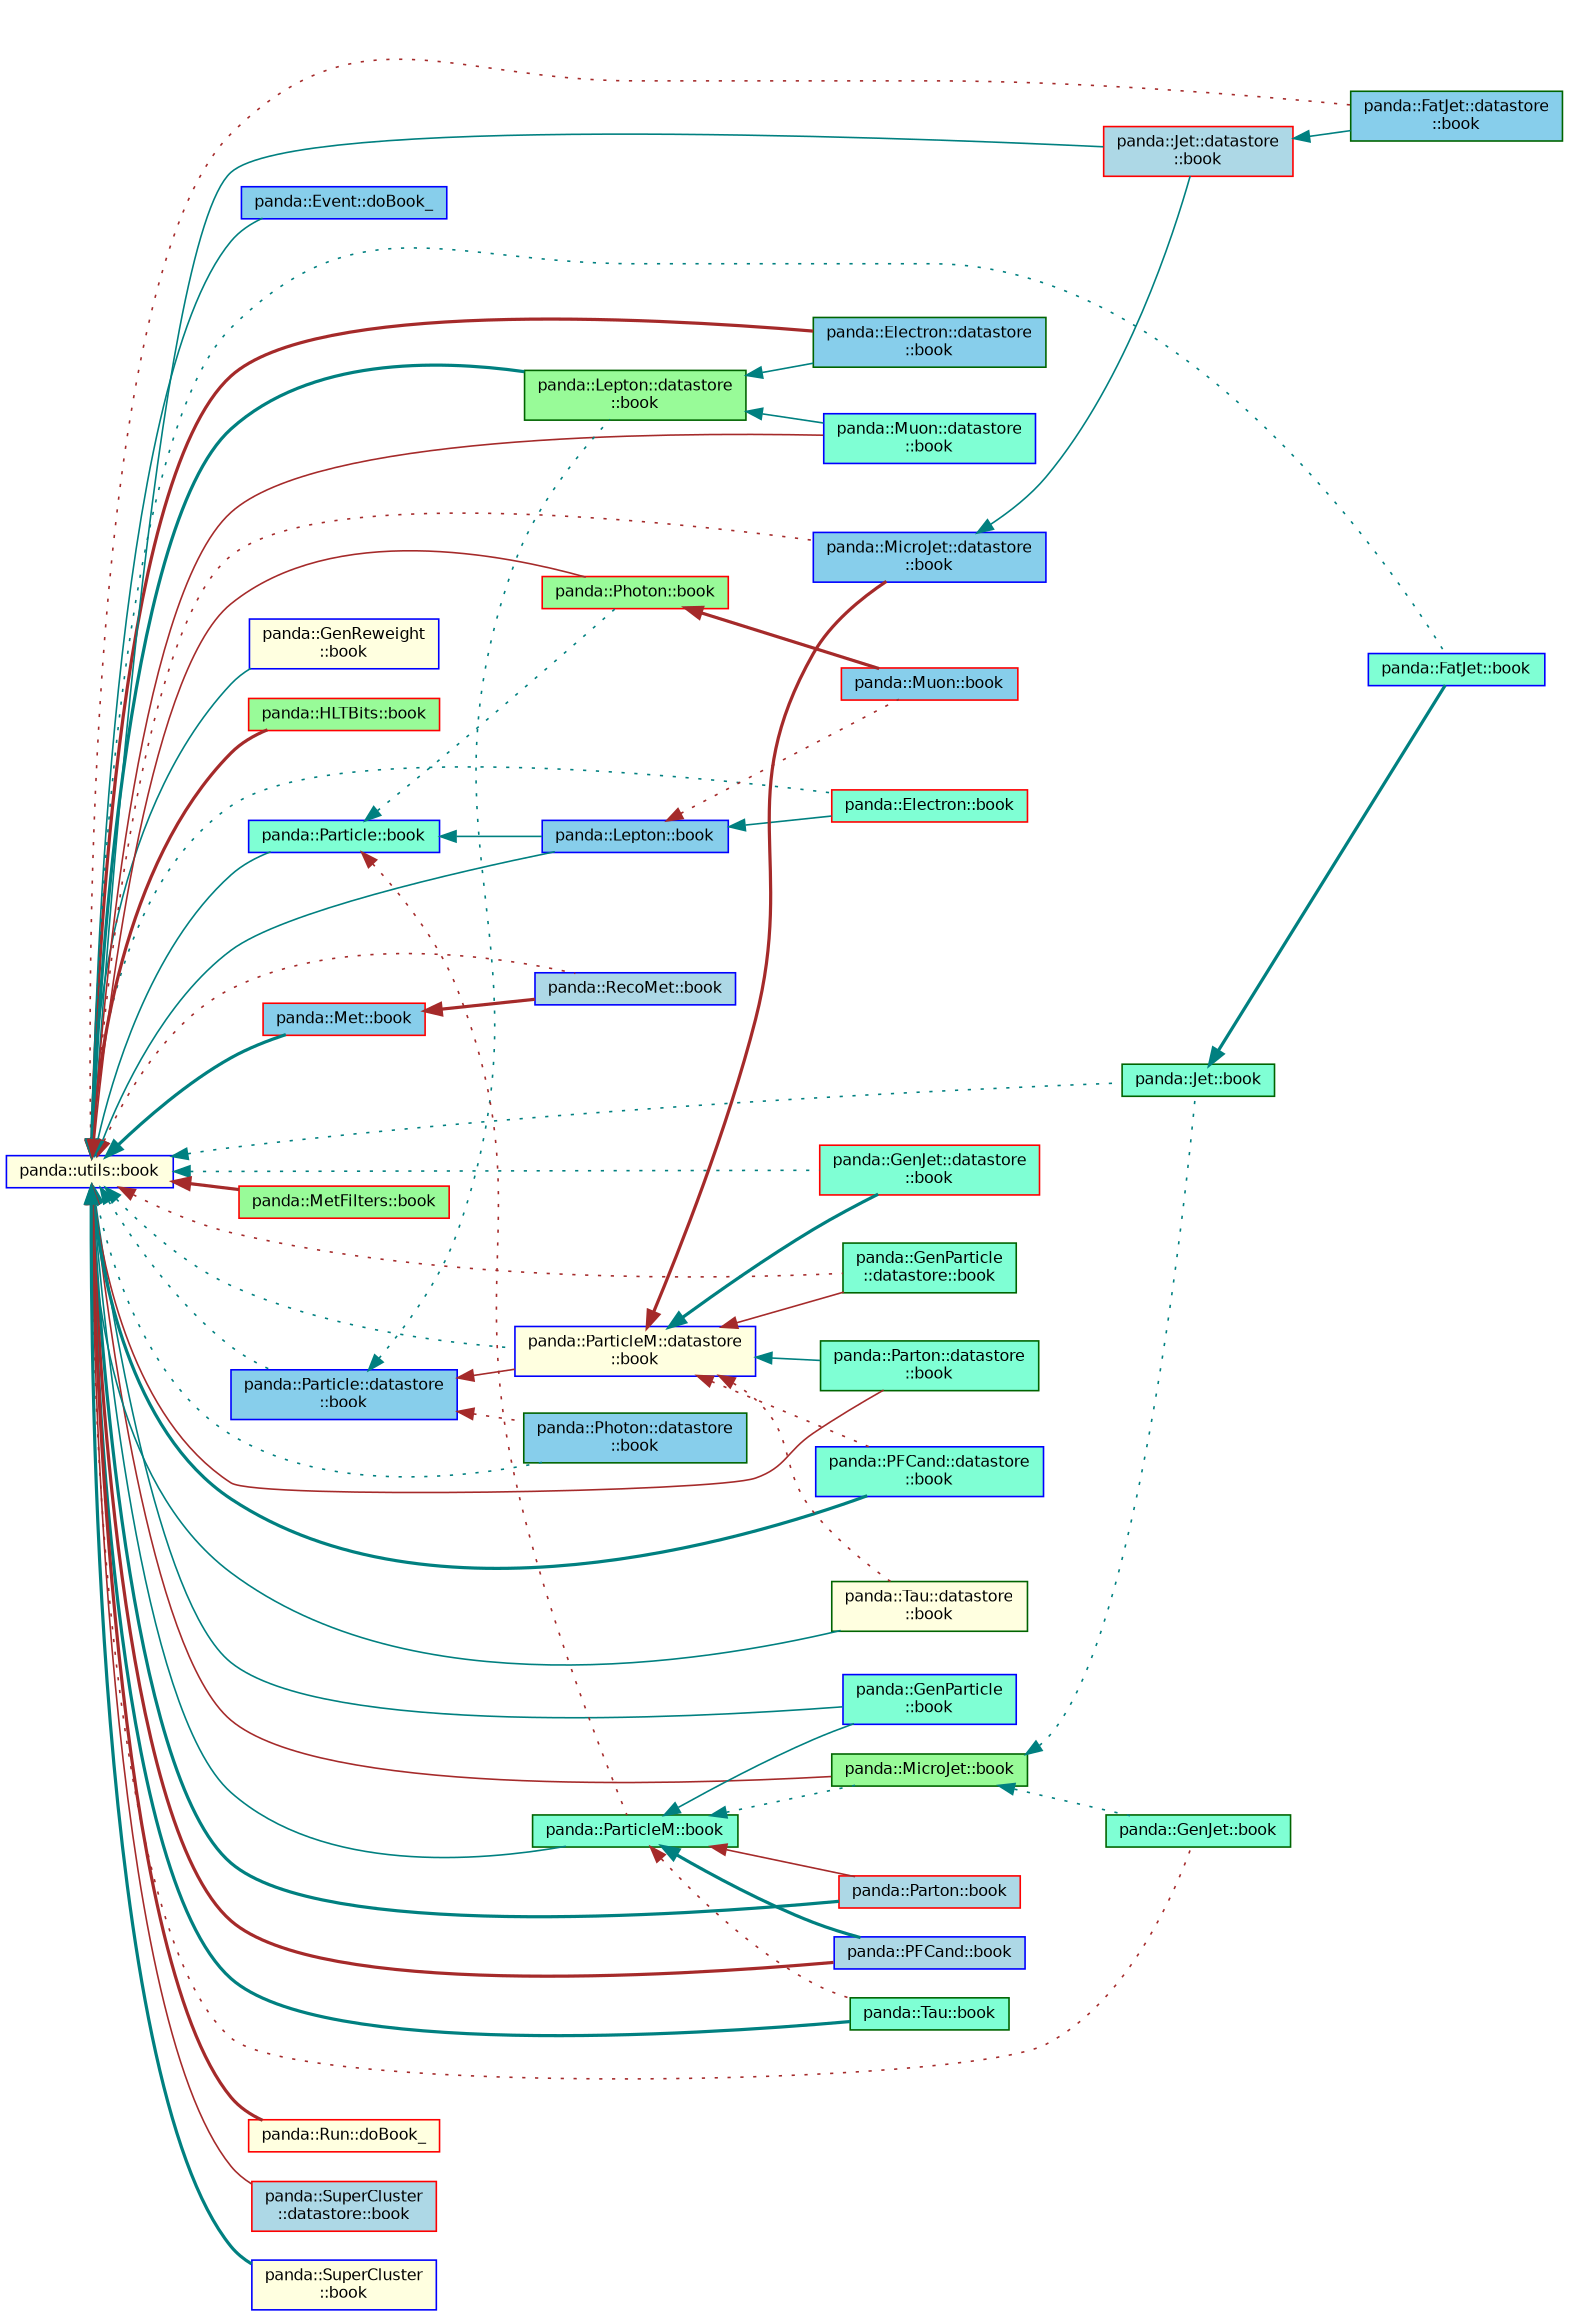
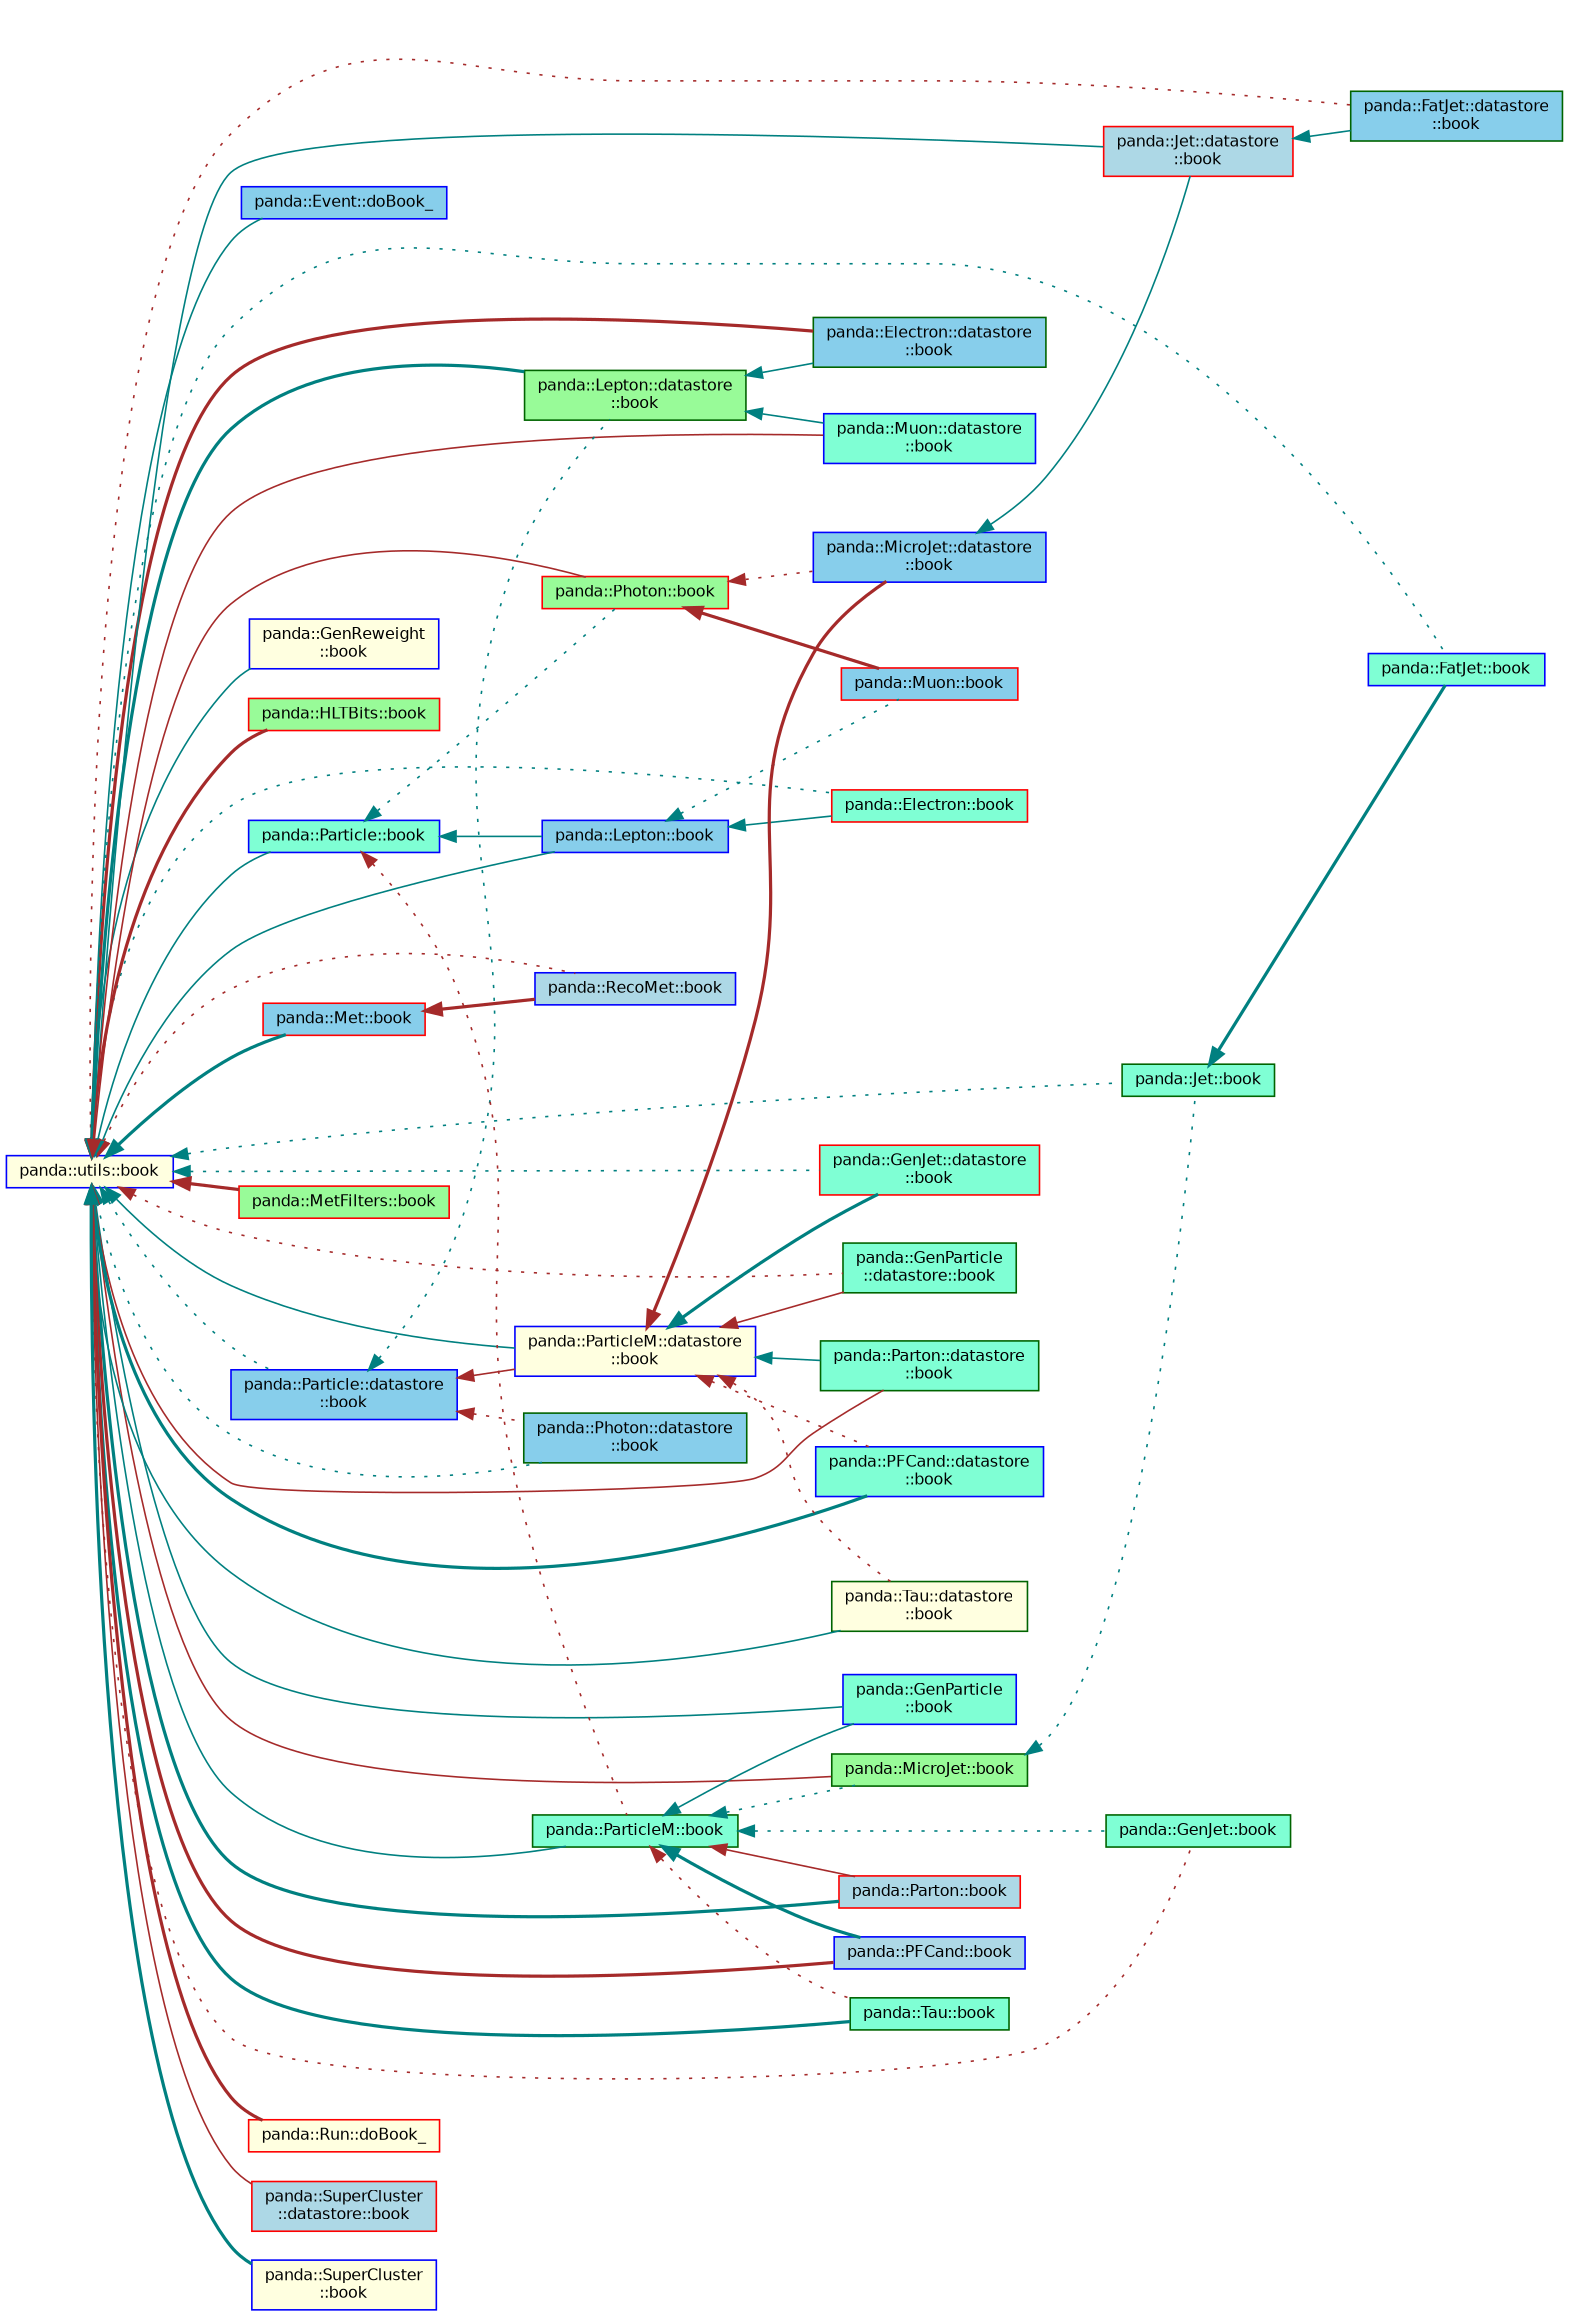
(226, 563) -> (779, 575)
(790, 756) -> (790, 756)
(300, 1311) -> (300, 1311)
(1072, 1802) -> (930, 1831)
